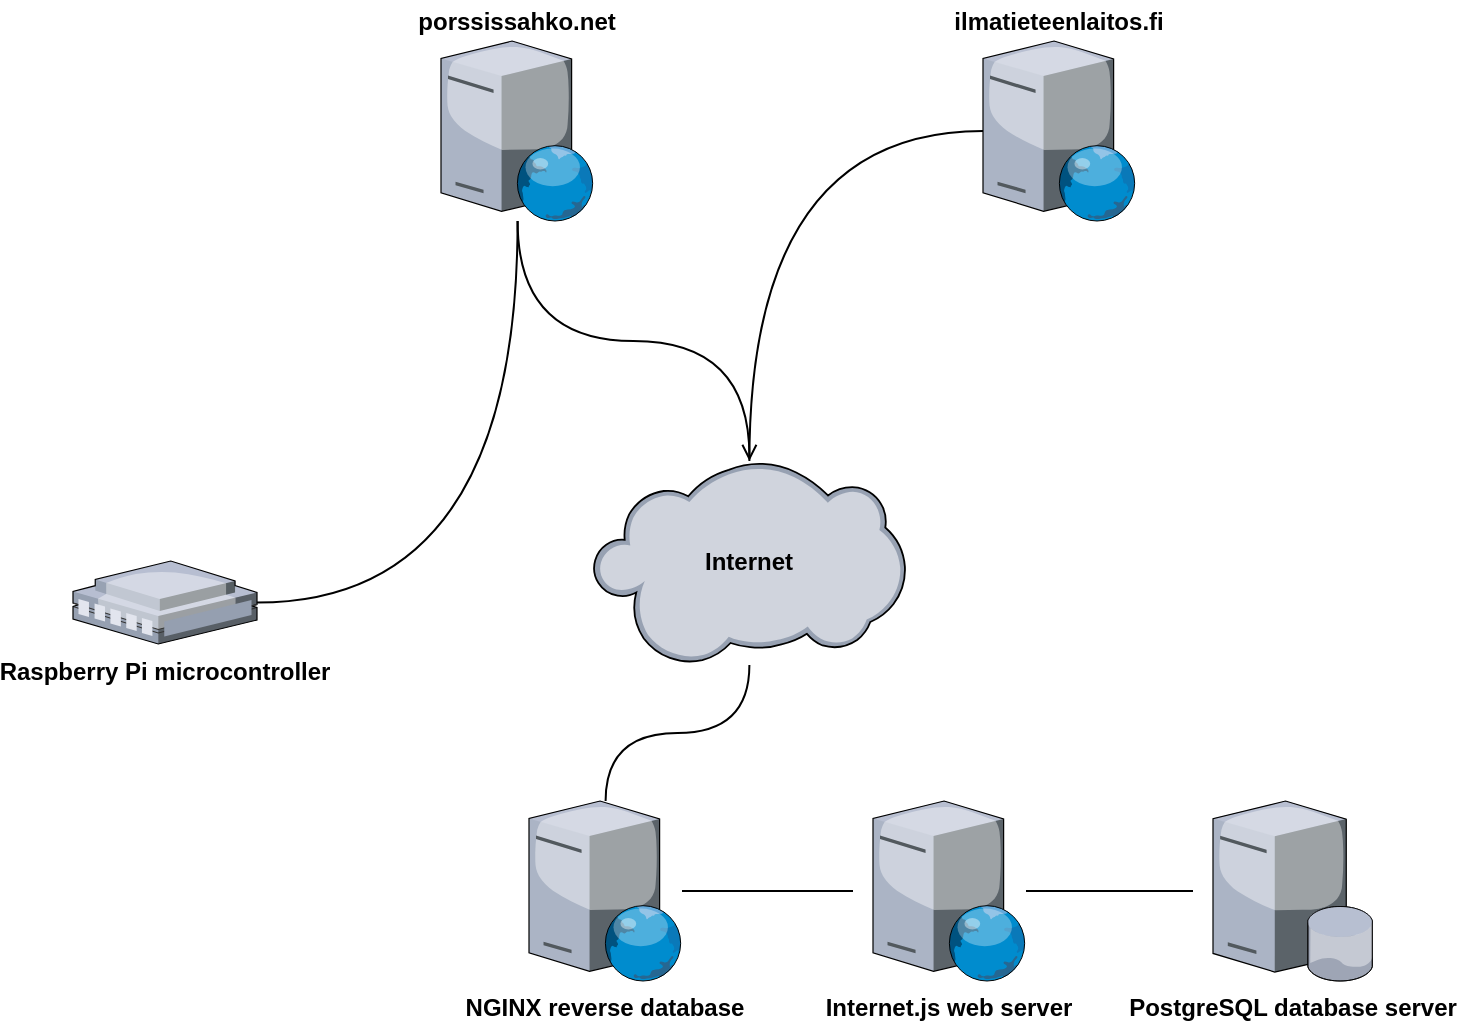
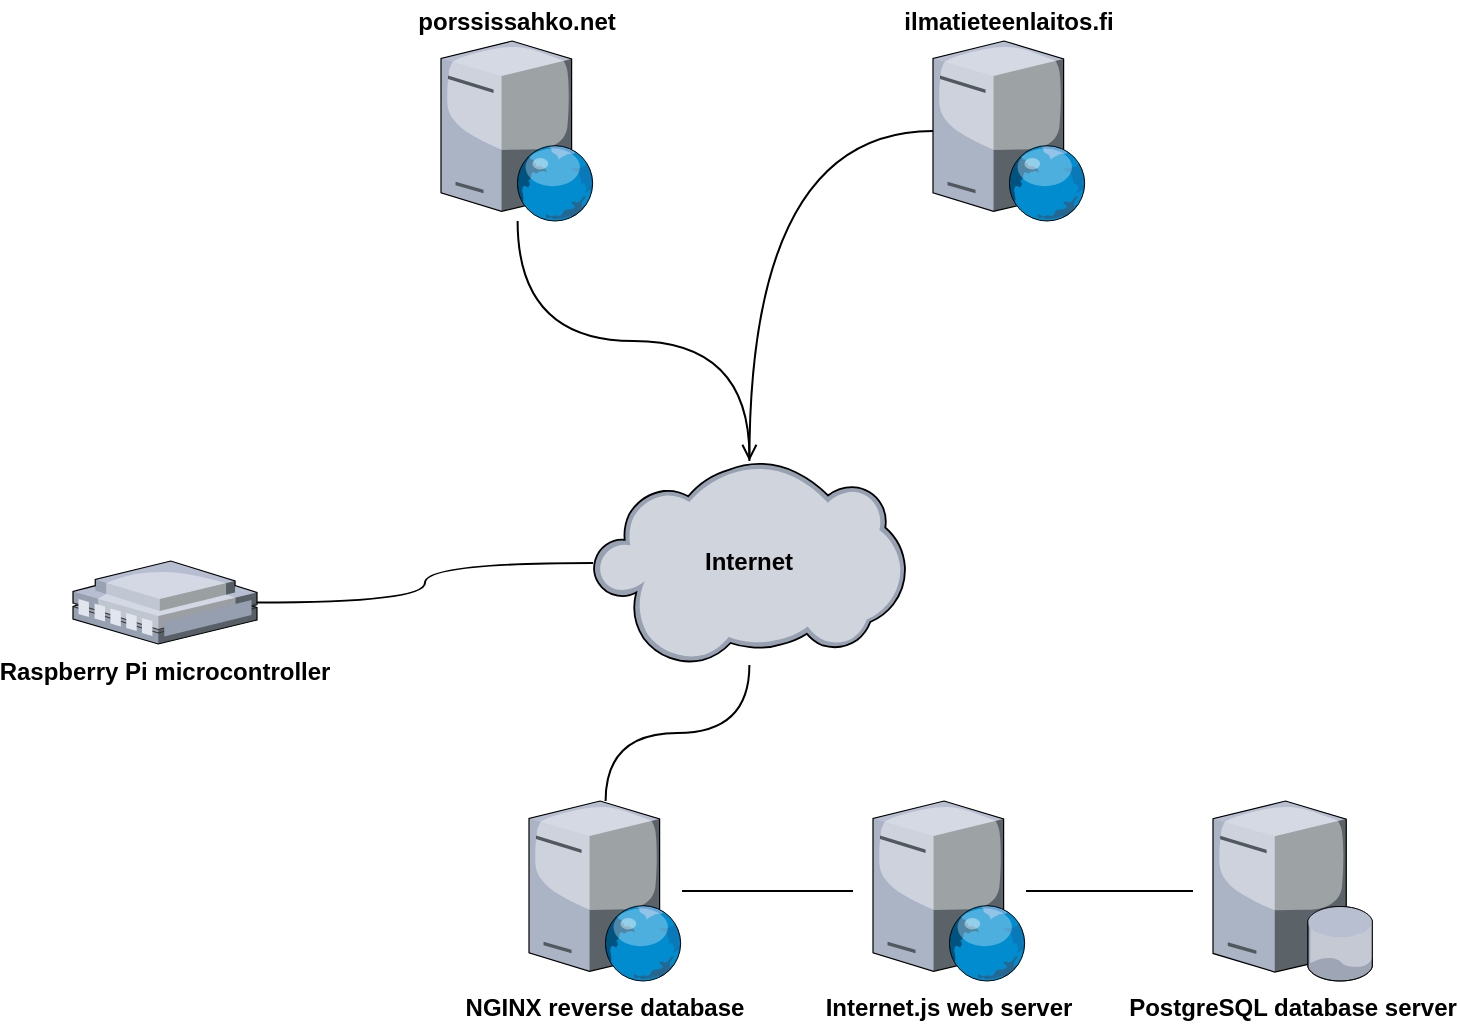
(1060, 131) -> (1010, 131)
(466, 483) -> (430, 577)
